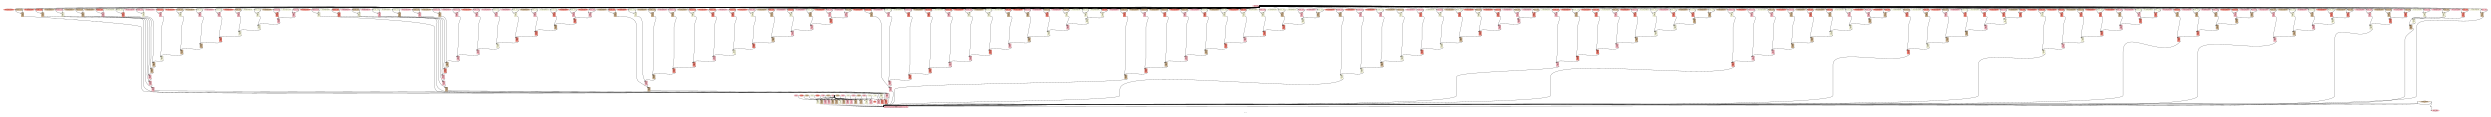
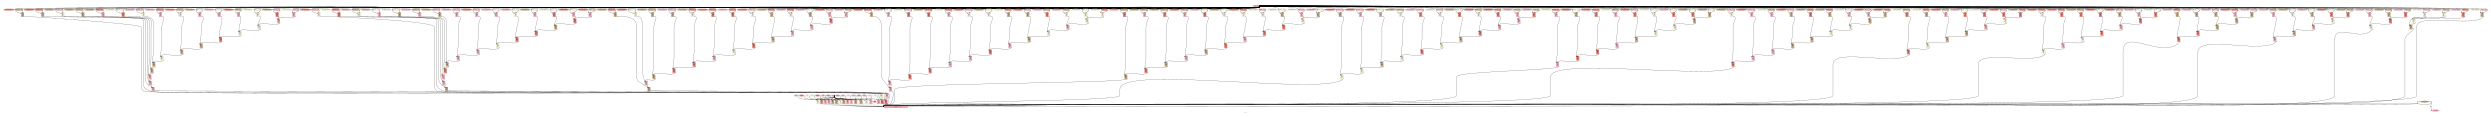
(807, 96) -> (807, 96)
